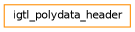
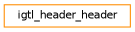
(67, 16) -> (67, 16)
